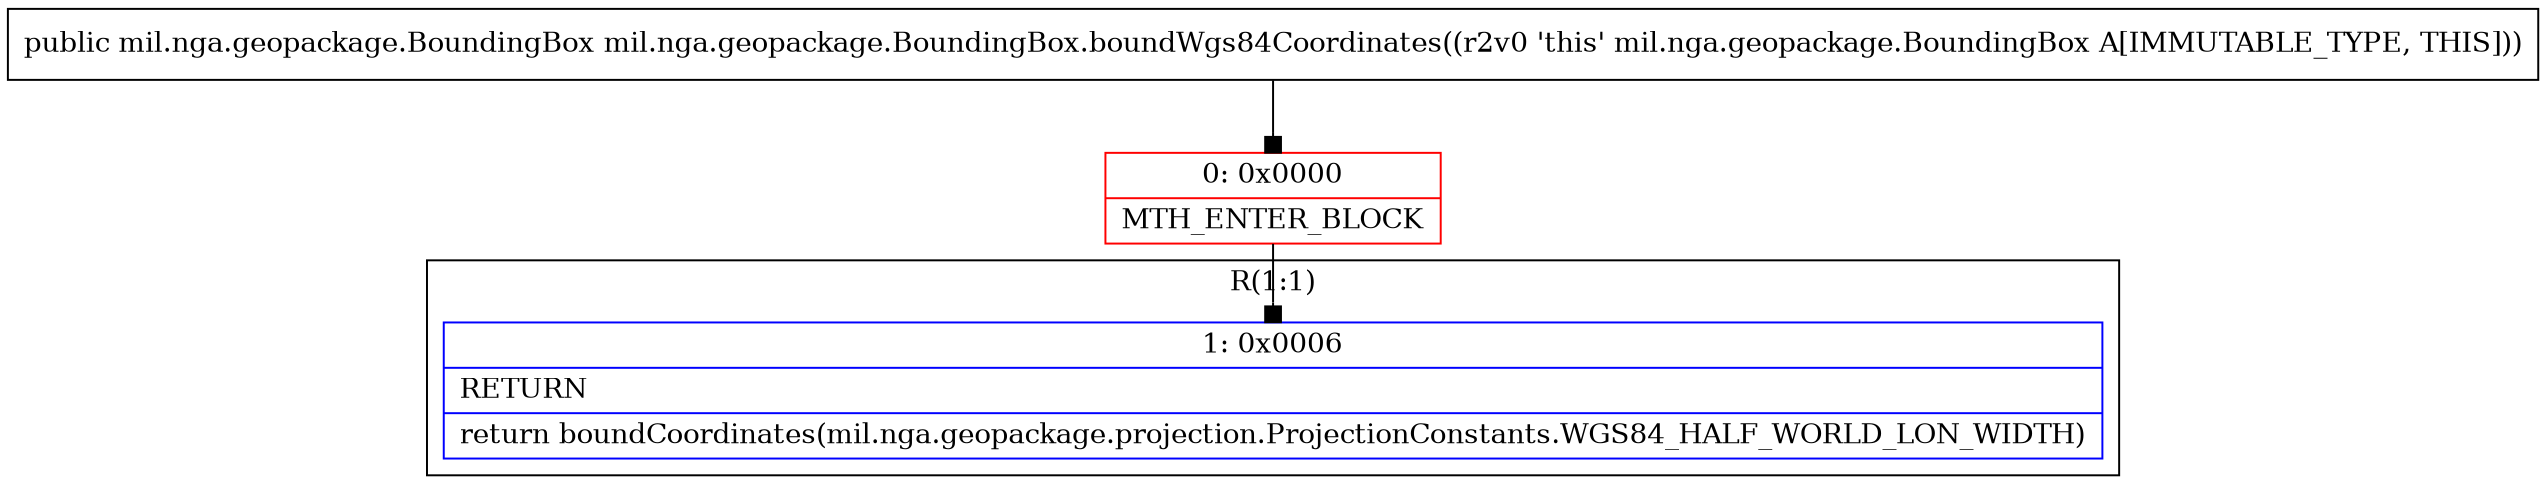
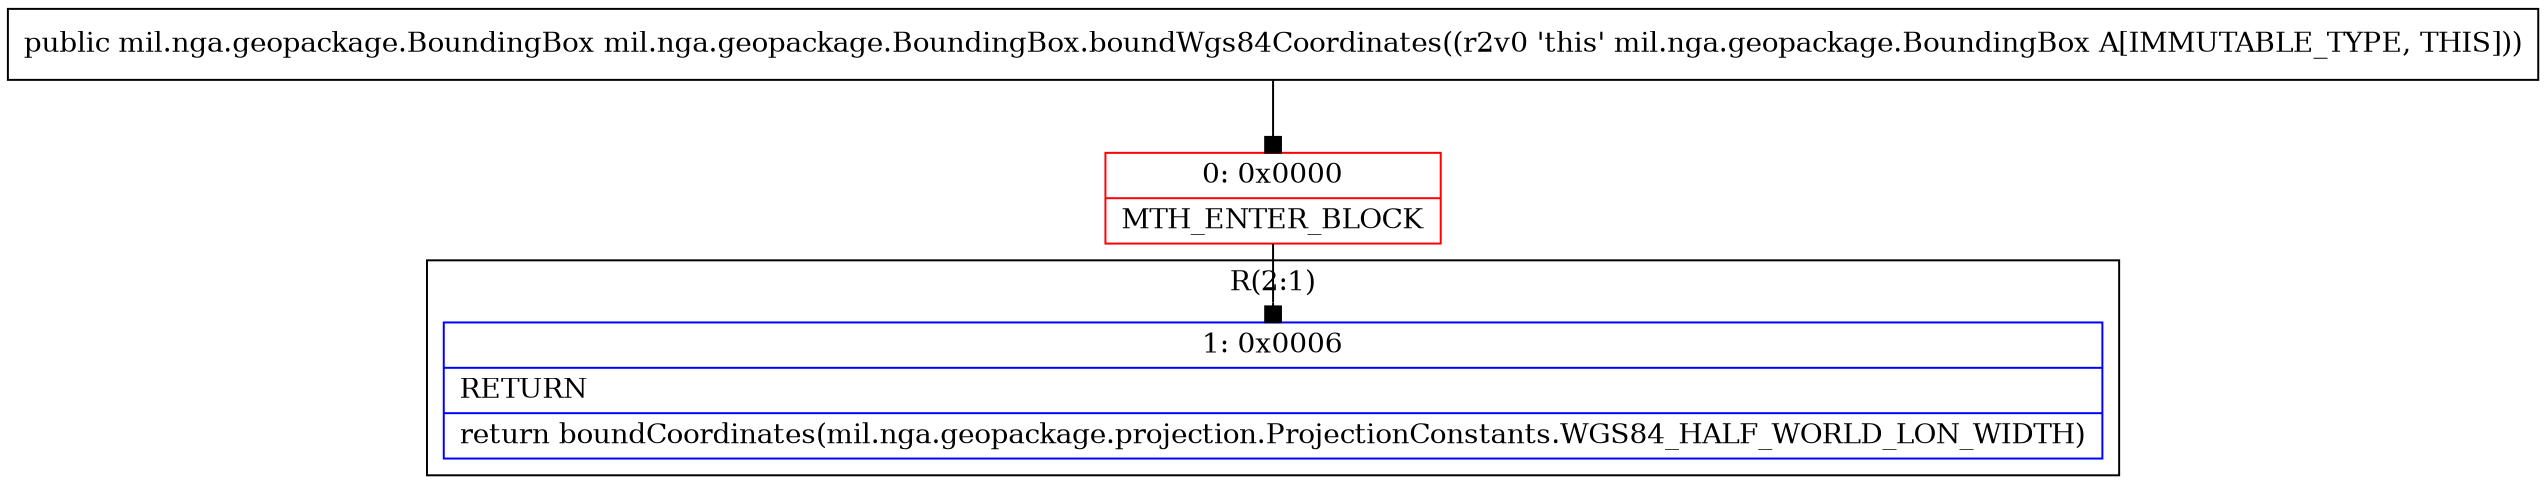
(1273, 283) -> (1273, 283)
